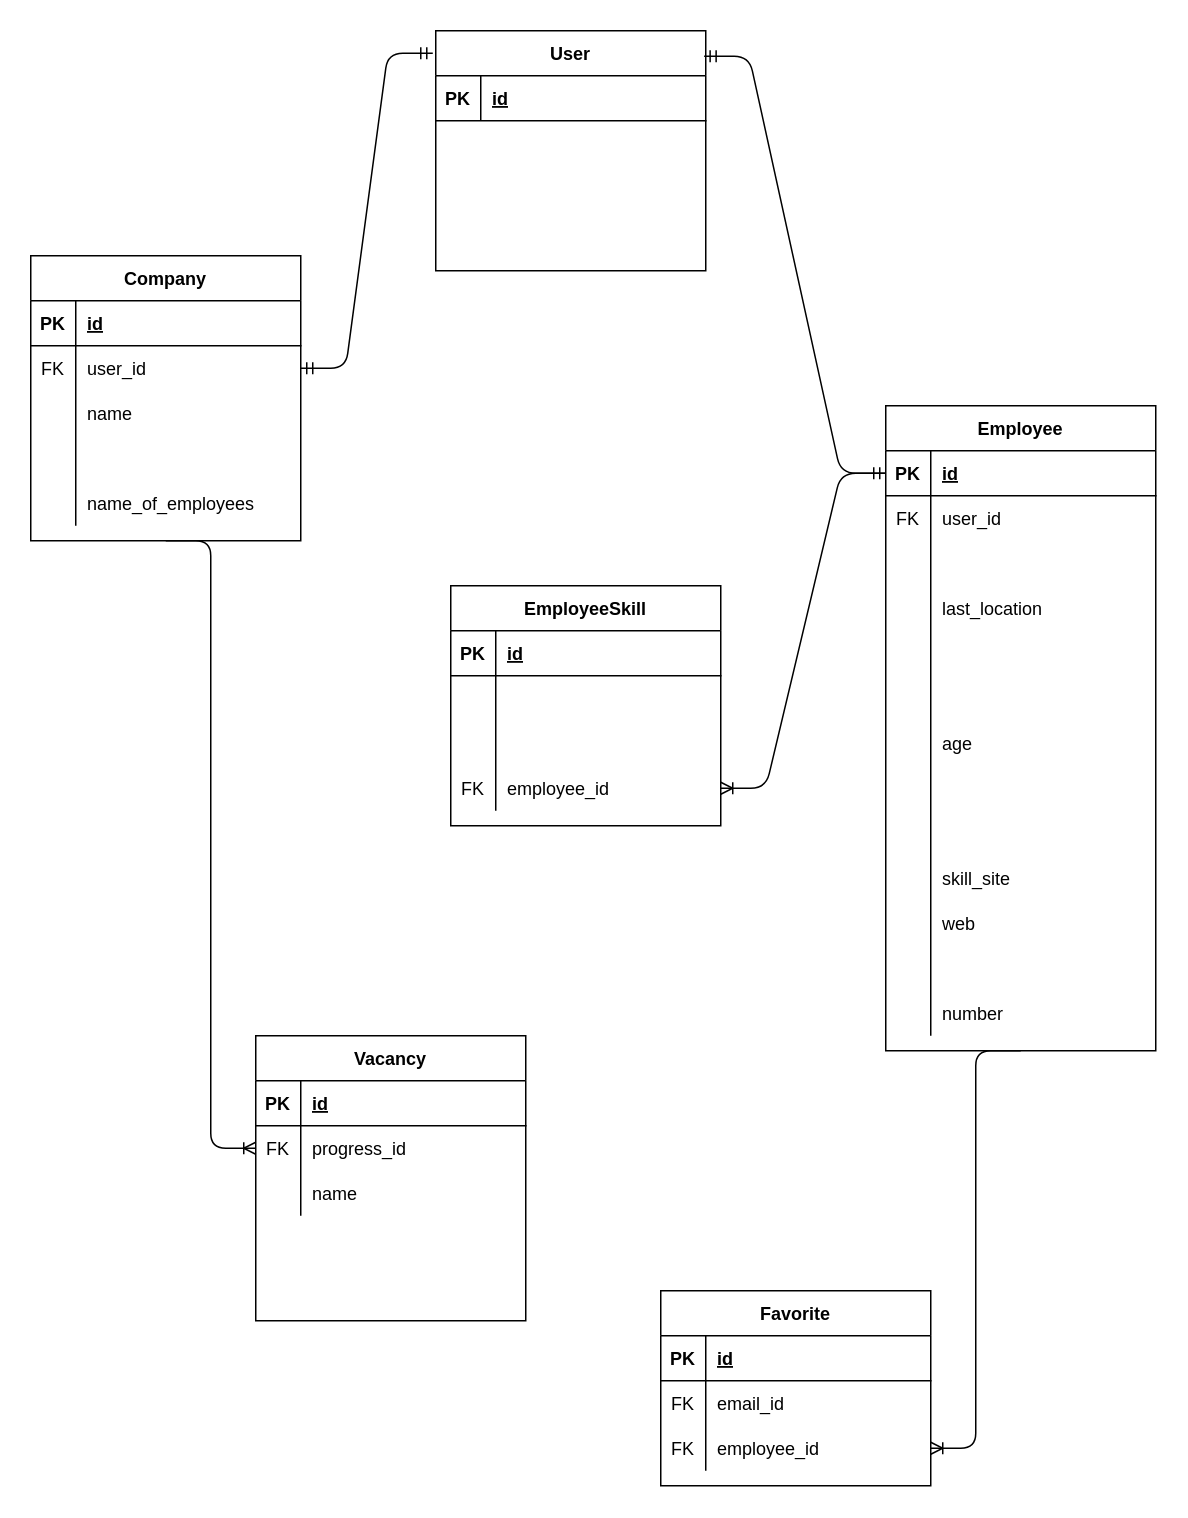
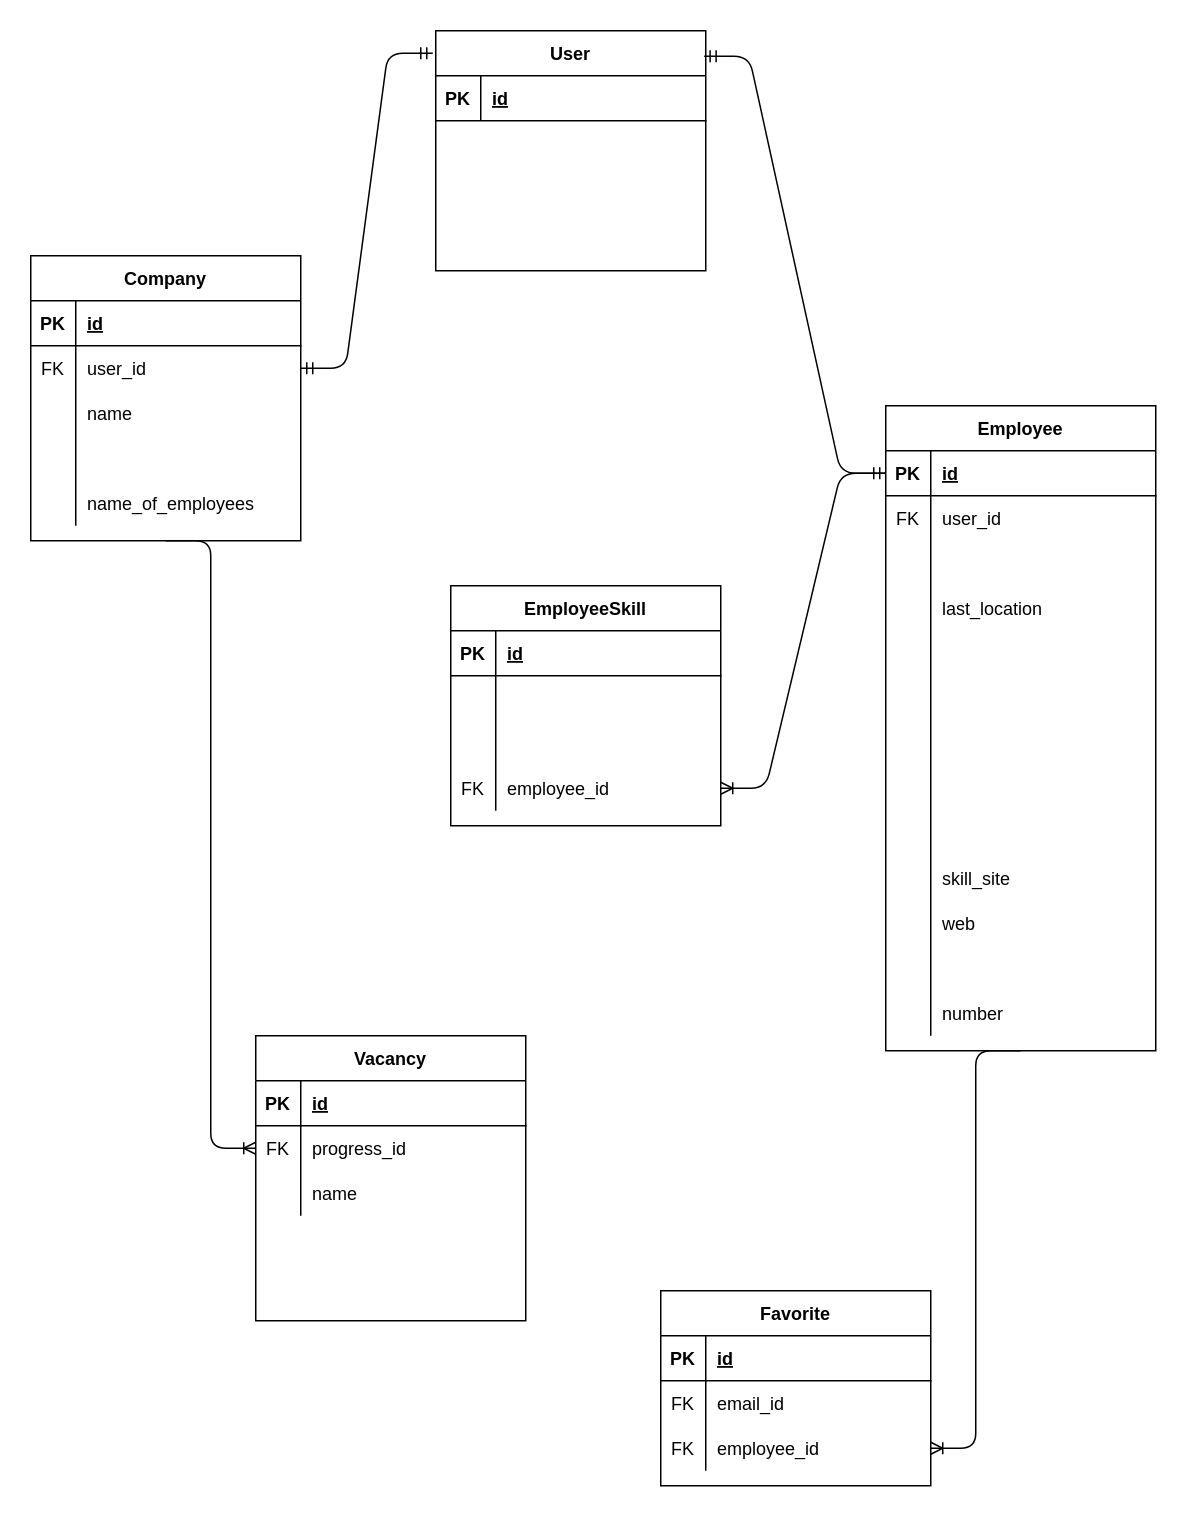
(1043, 743) -> none
